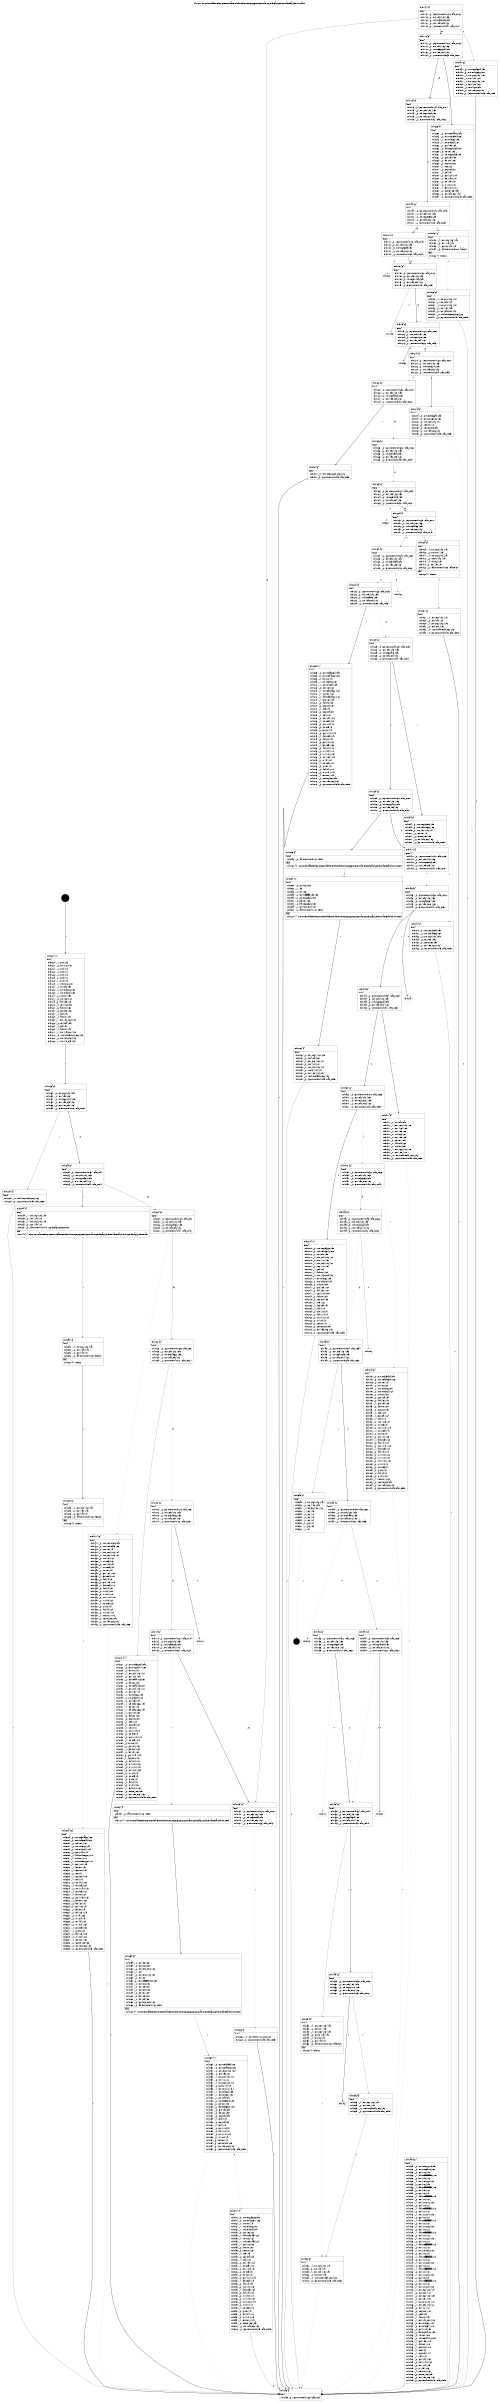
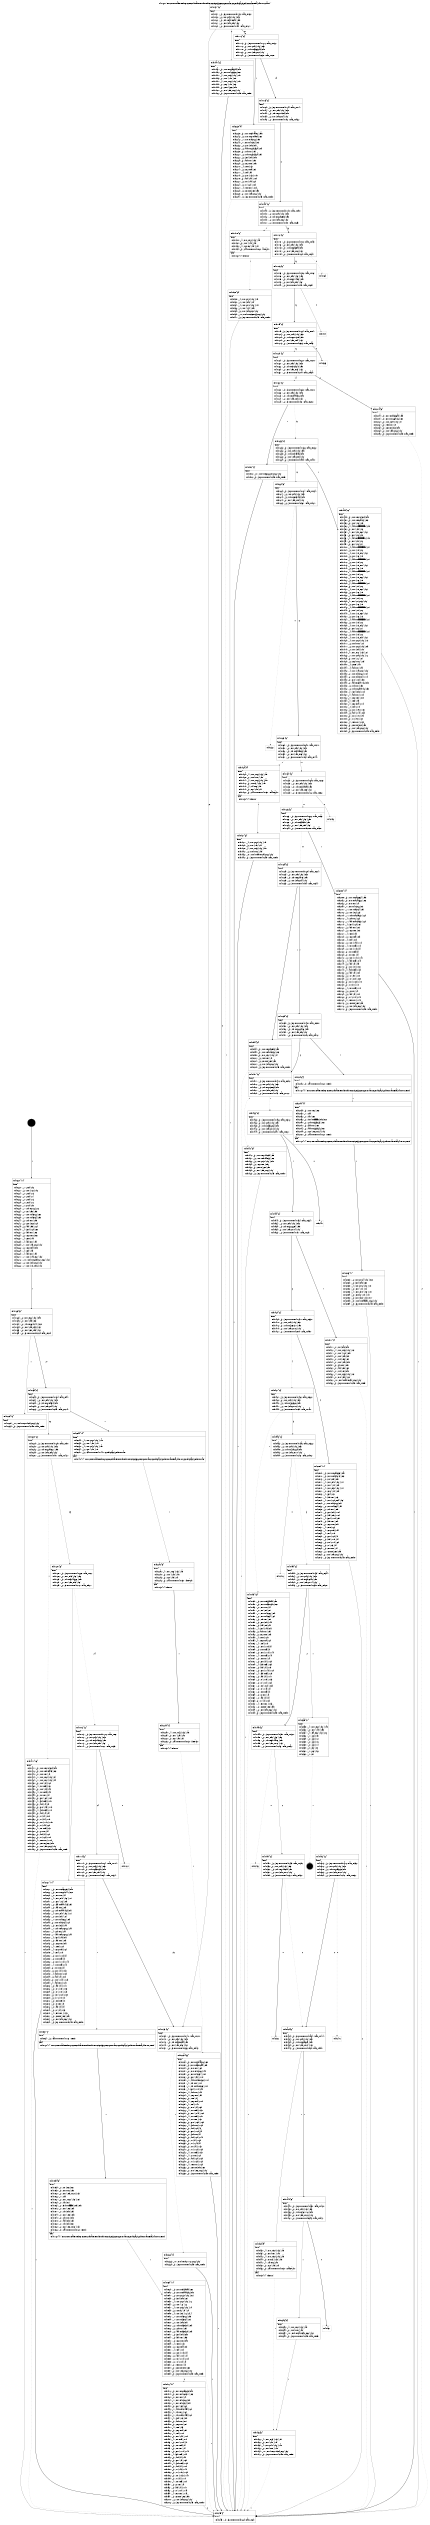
none -> (325, 495)
